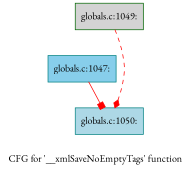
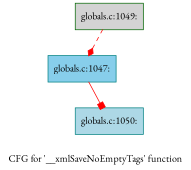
(124, 64) -> (98, 39)
